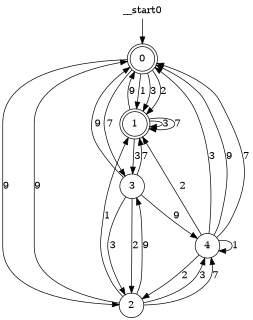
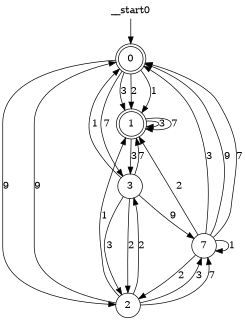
(128, 94) -> none
(98, 124) -> (95, 124)
(146, 246) -> (142, 246)
(207, 246) -> (204, 246)
